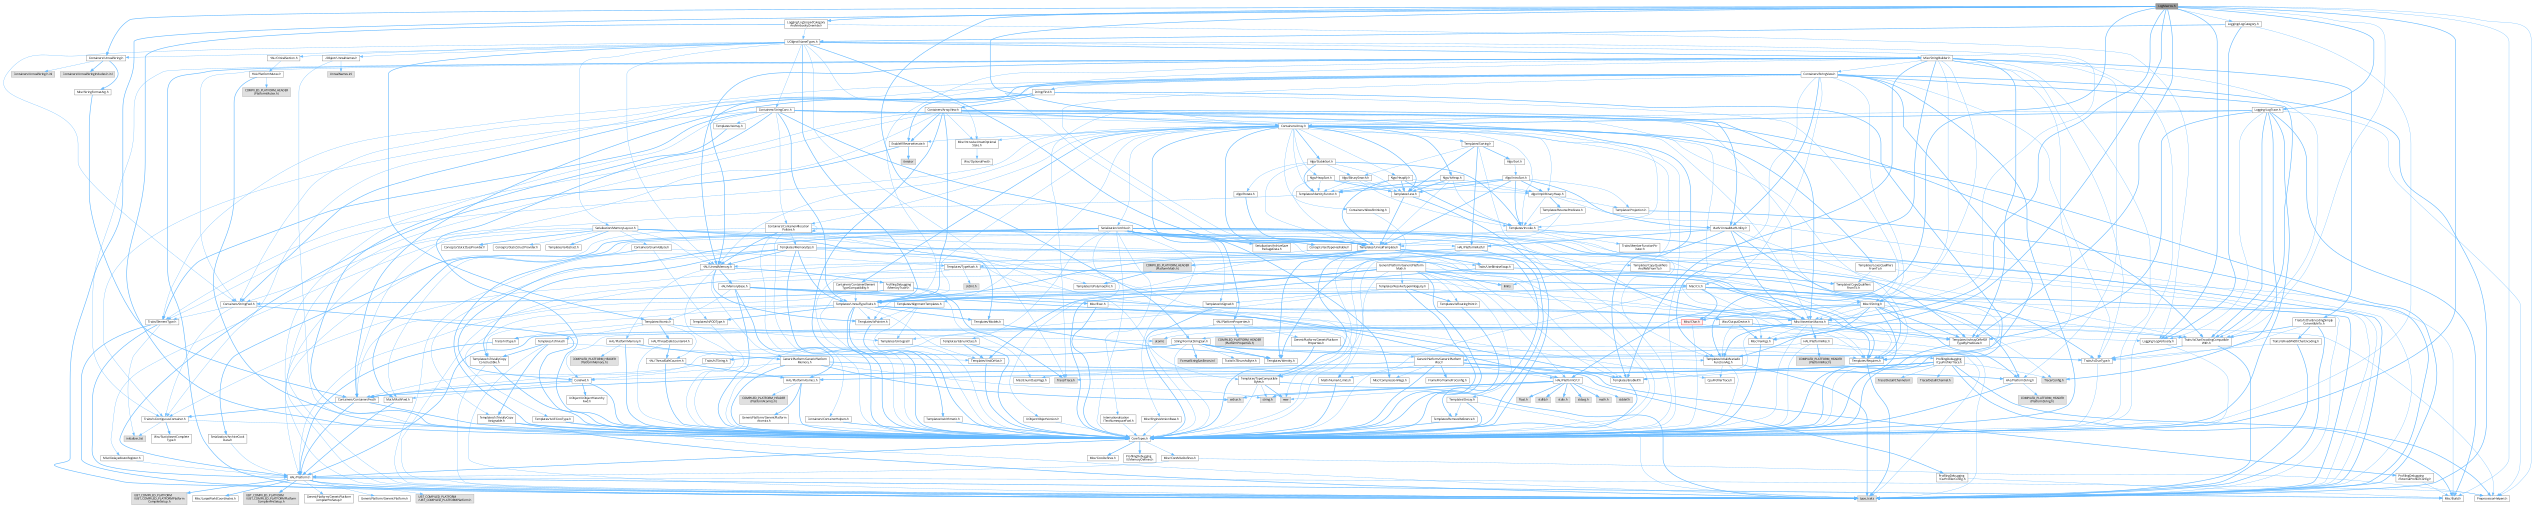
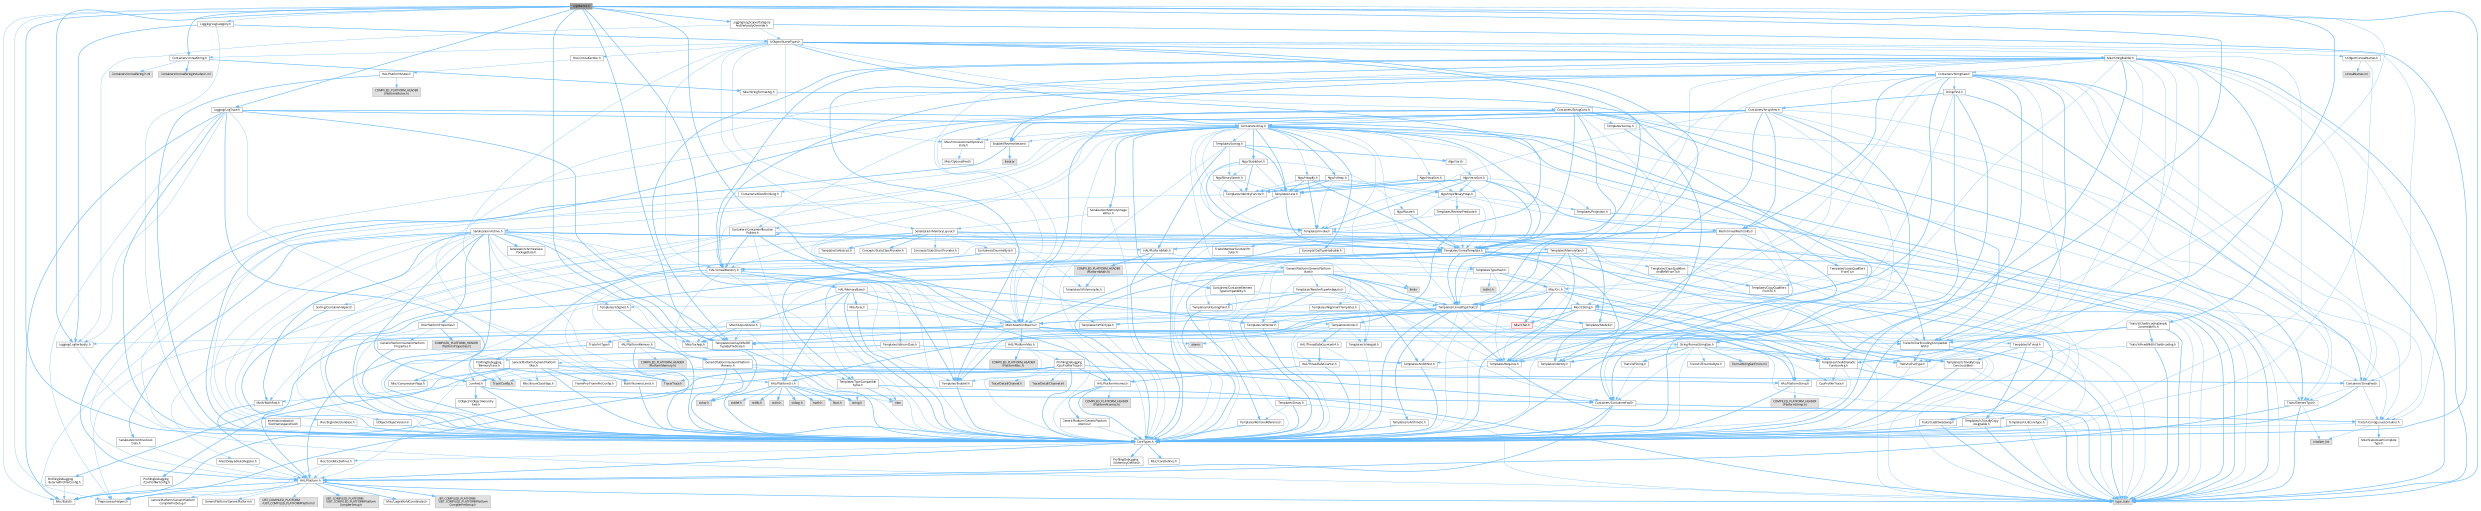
none -> (1108, 212)
(572, 300) -> (1494, 376)
(828, 419) -> (334, 308)
